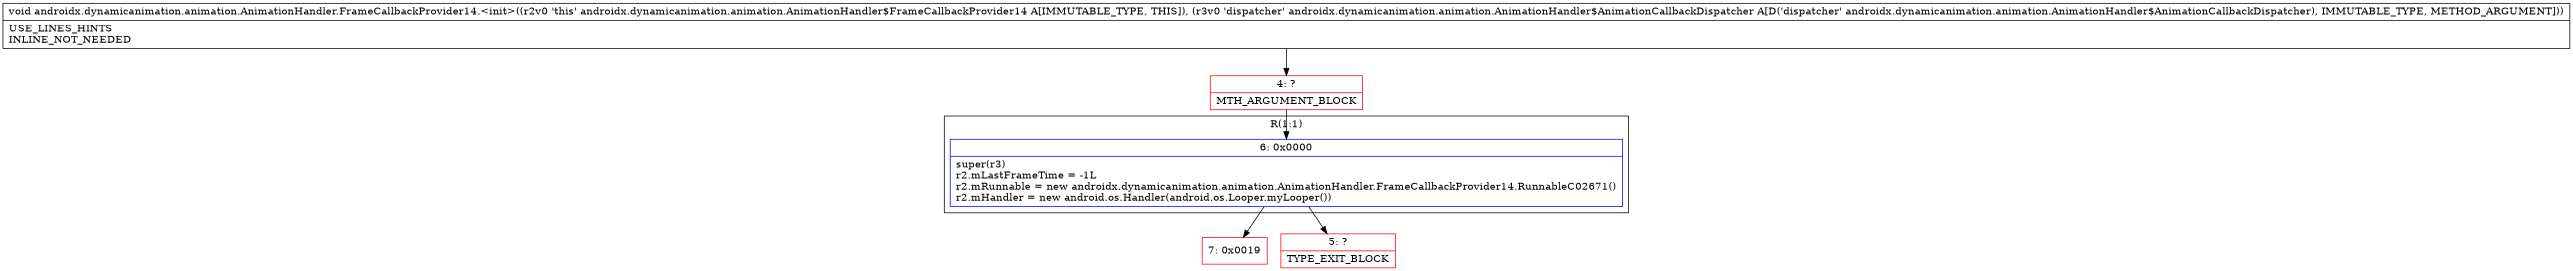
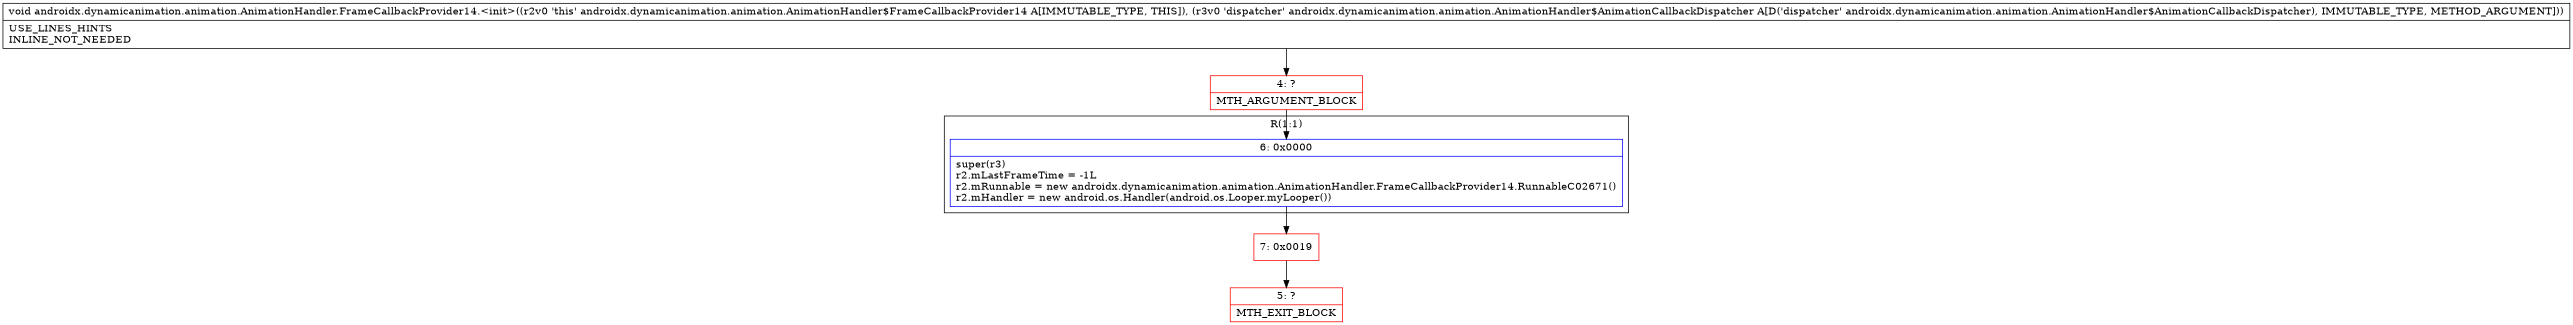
(1316, 218) -> (1286, 270)
(1338, 259) -> (1286, 313)
